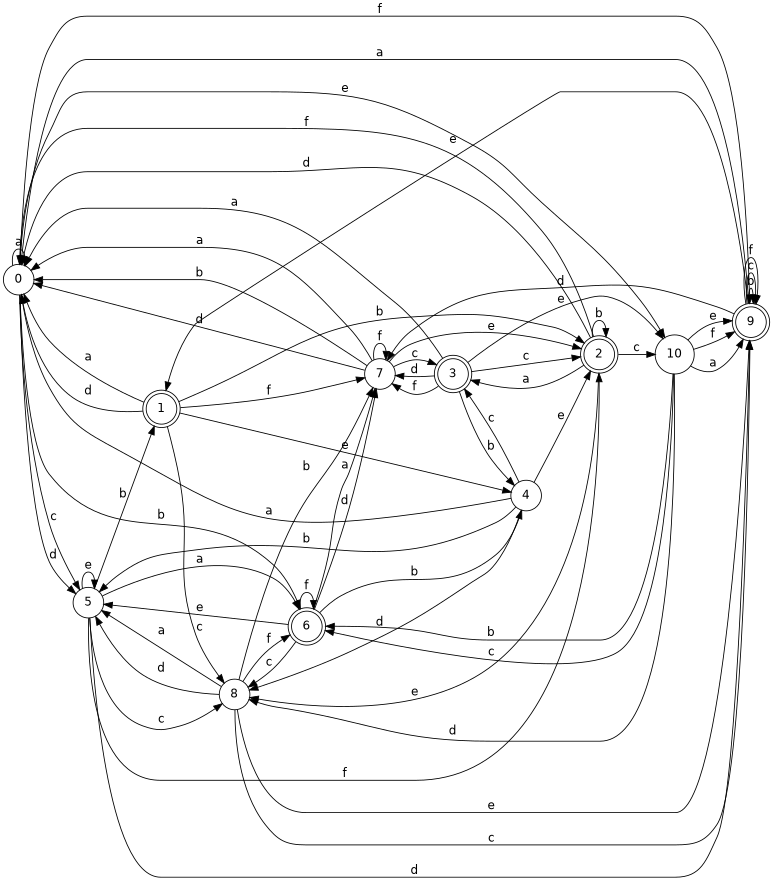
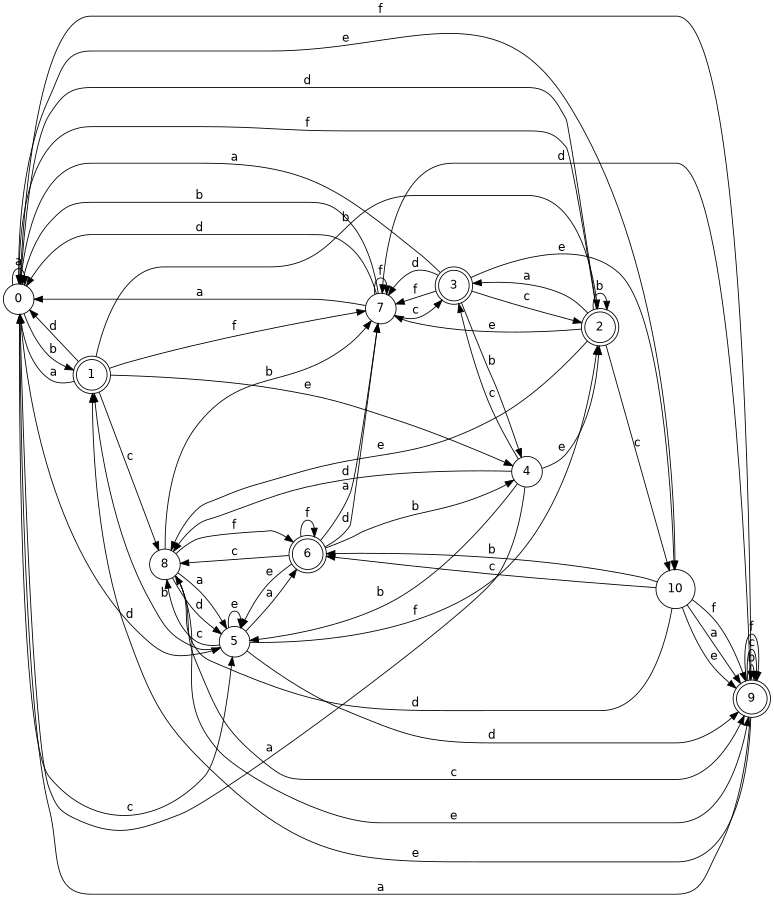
(478, 332) -> (491, 332)
(91, 508) -> (40, 345)
